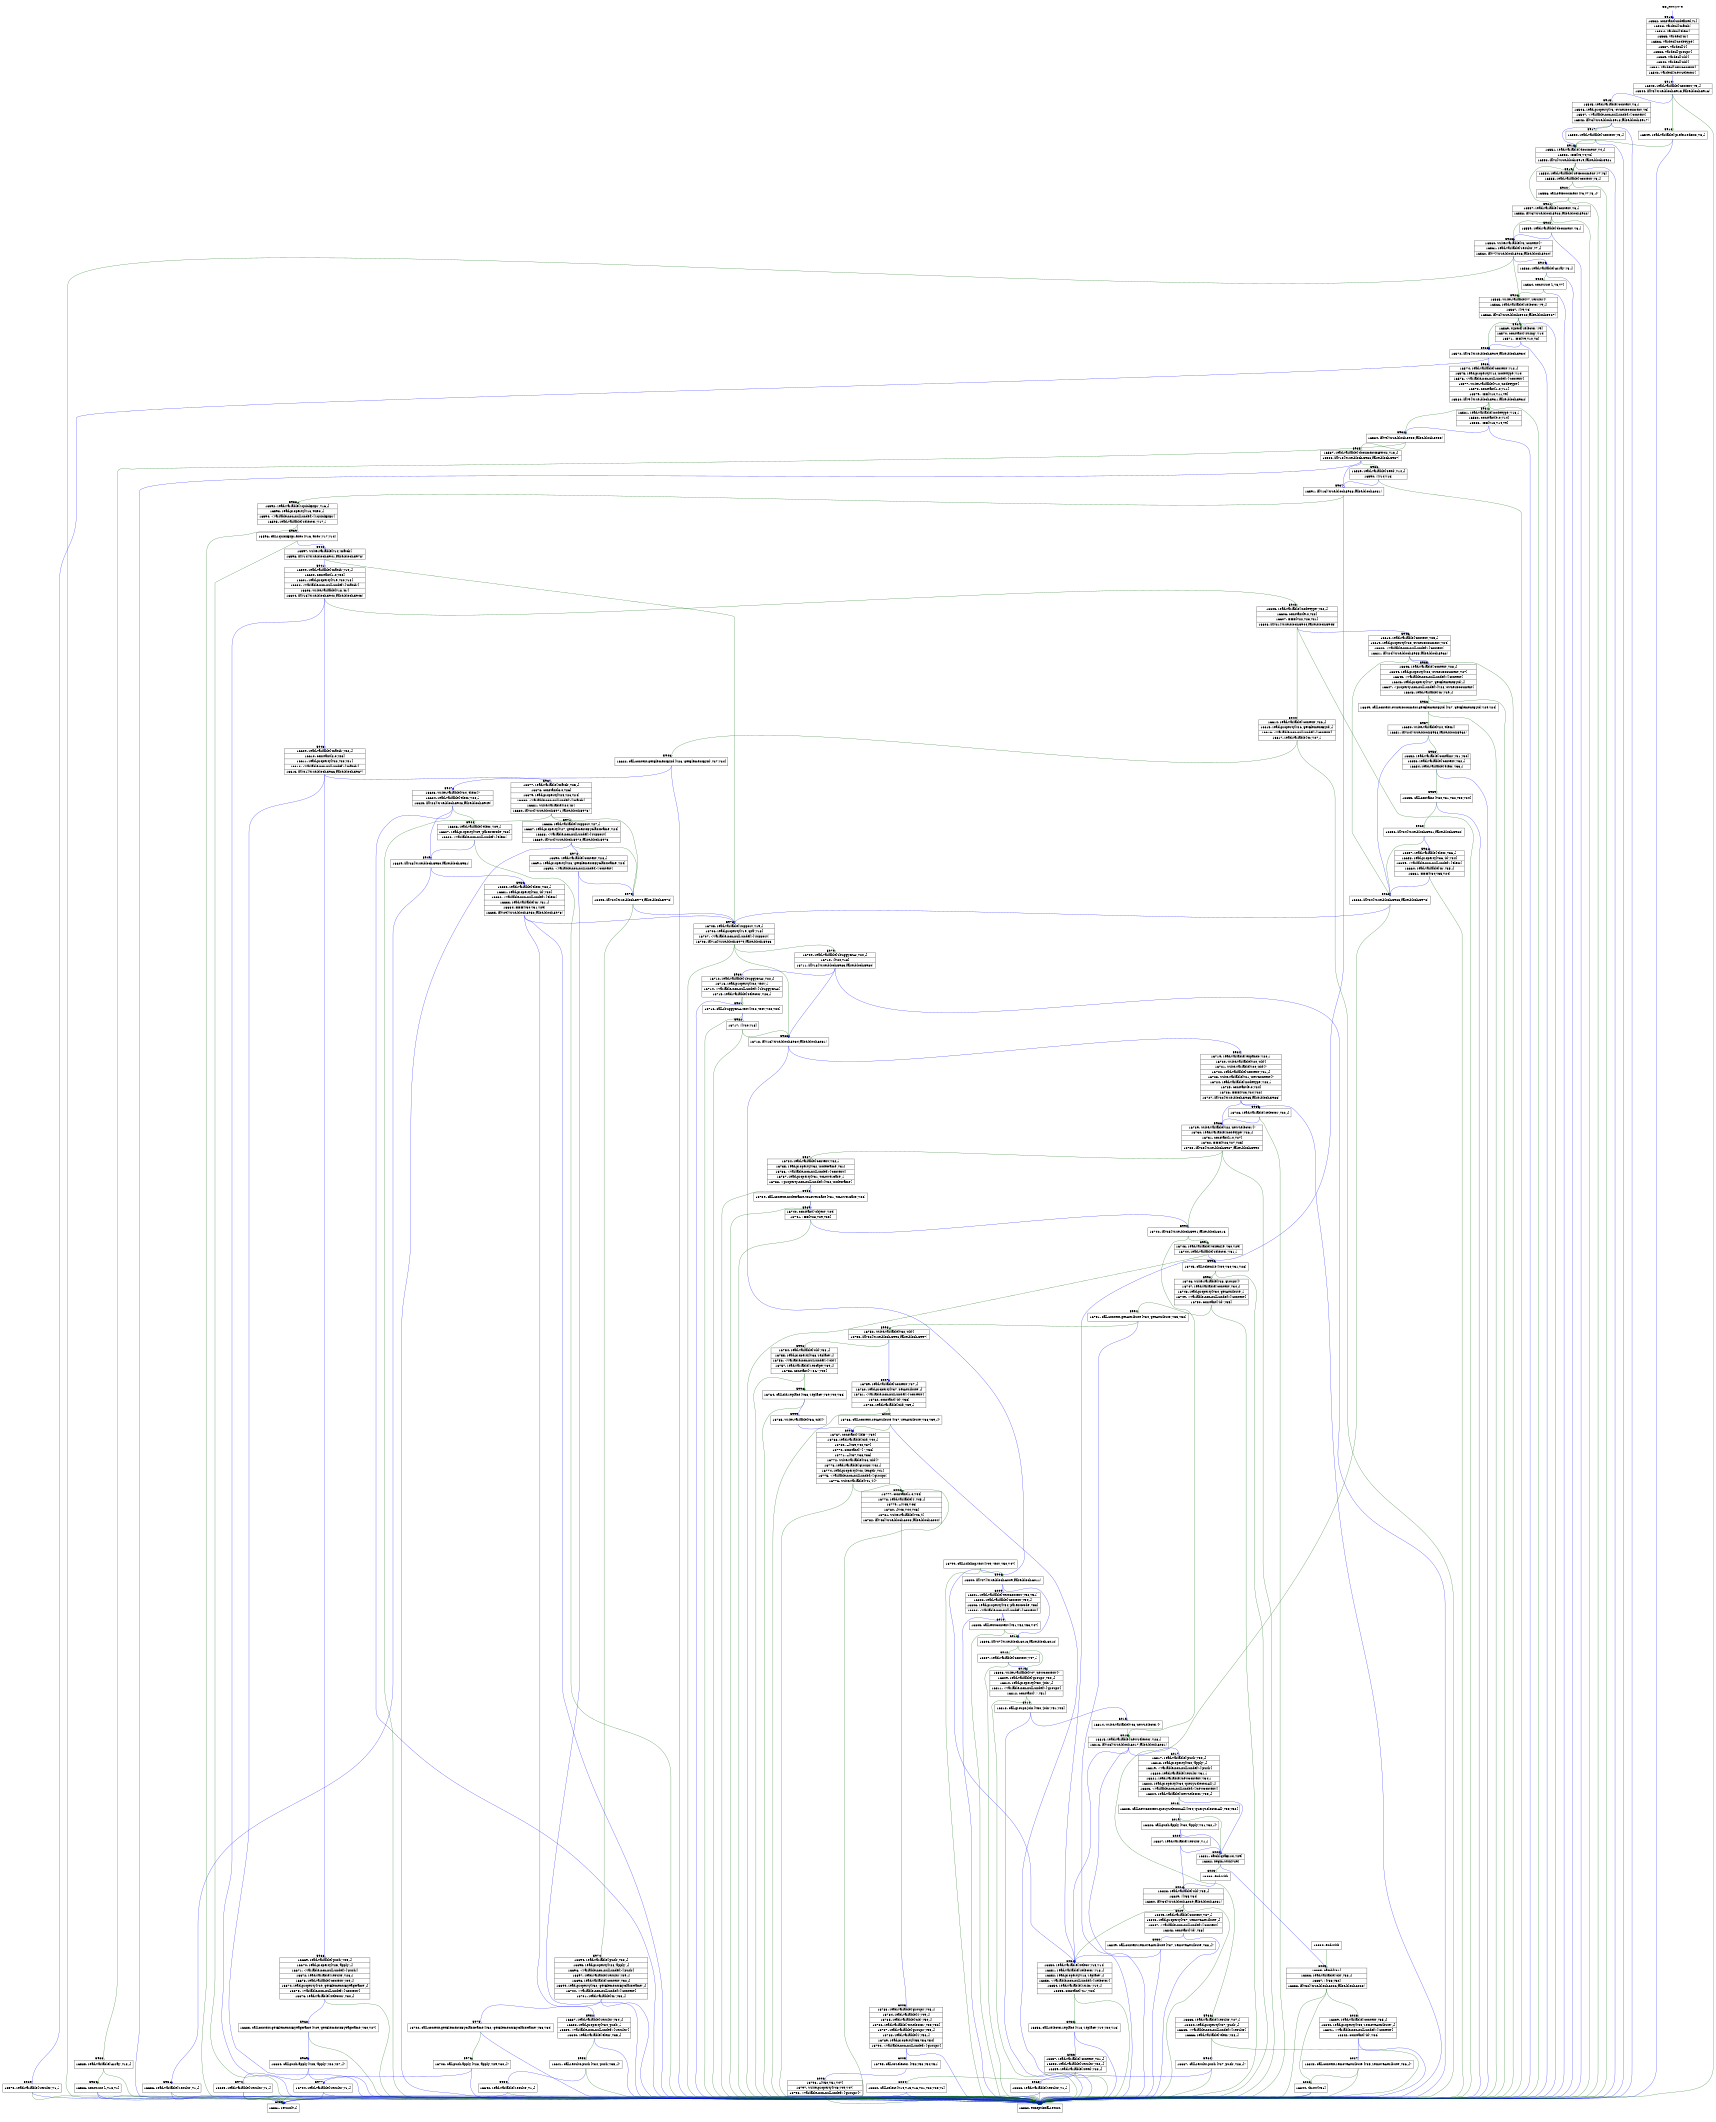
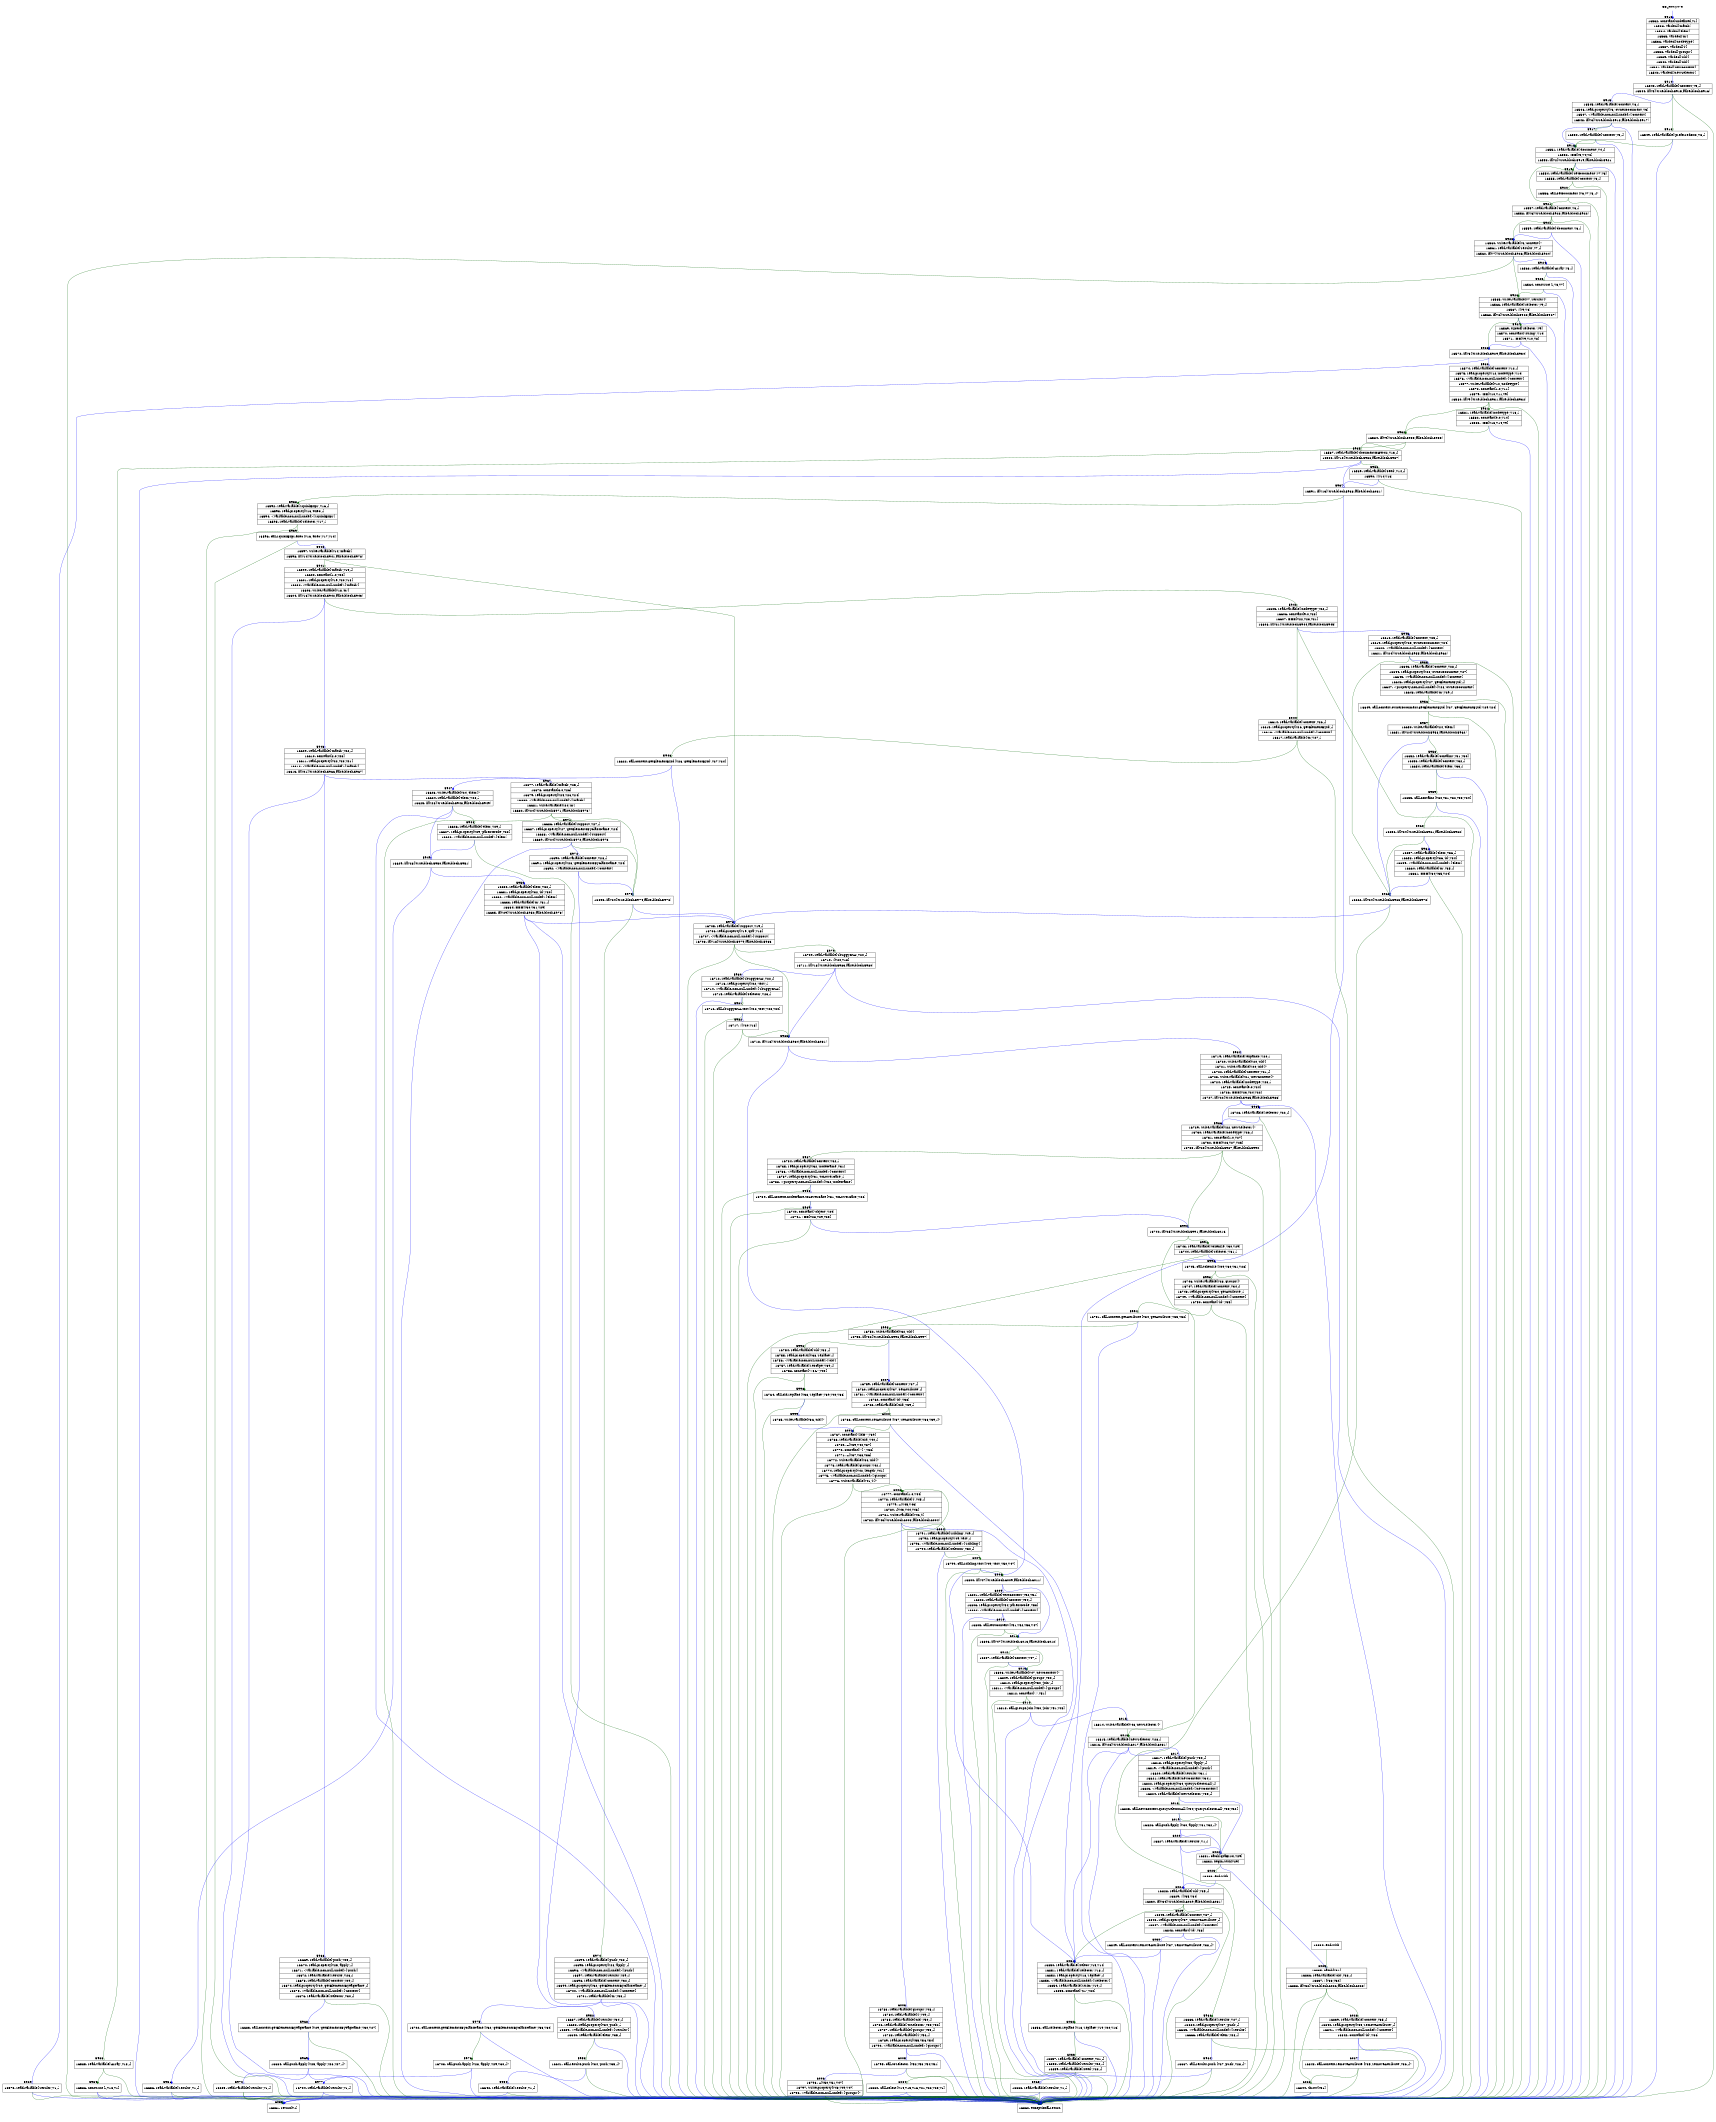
(1448, 430) -> (1448, 430)
(297, 528) -> (297, 528)
(325, 562) -> (325, 562)
none -> (945, 1541)
none -> (1029, 1797)
(1075, 2043) -> (1075, 2043)
none -> (956, 2094)
